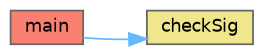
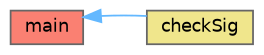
(106, 39) -> (124, 15)
